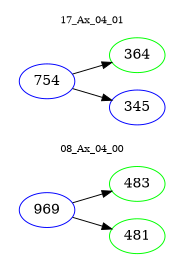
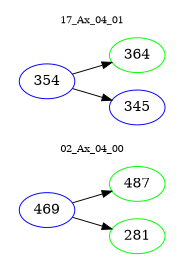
(47, 81) -> (47, 81)
(92, 150) -> (92, 150)
(137, 184) -> (137, 184)
(47, 210) -> (47, 210)
(137, 236) -> (137, 236)
